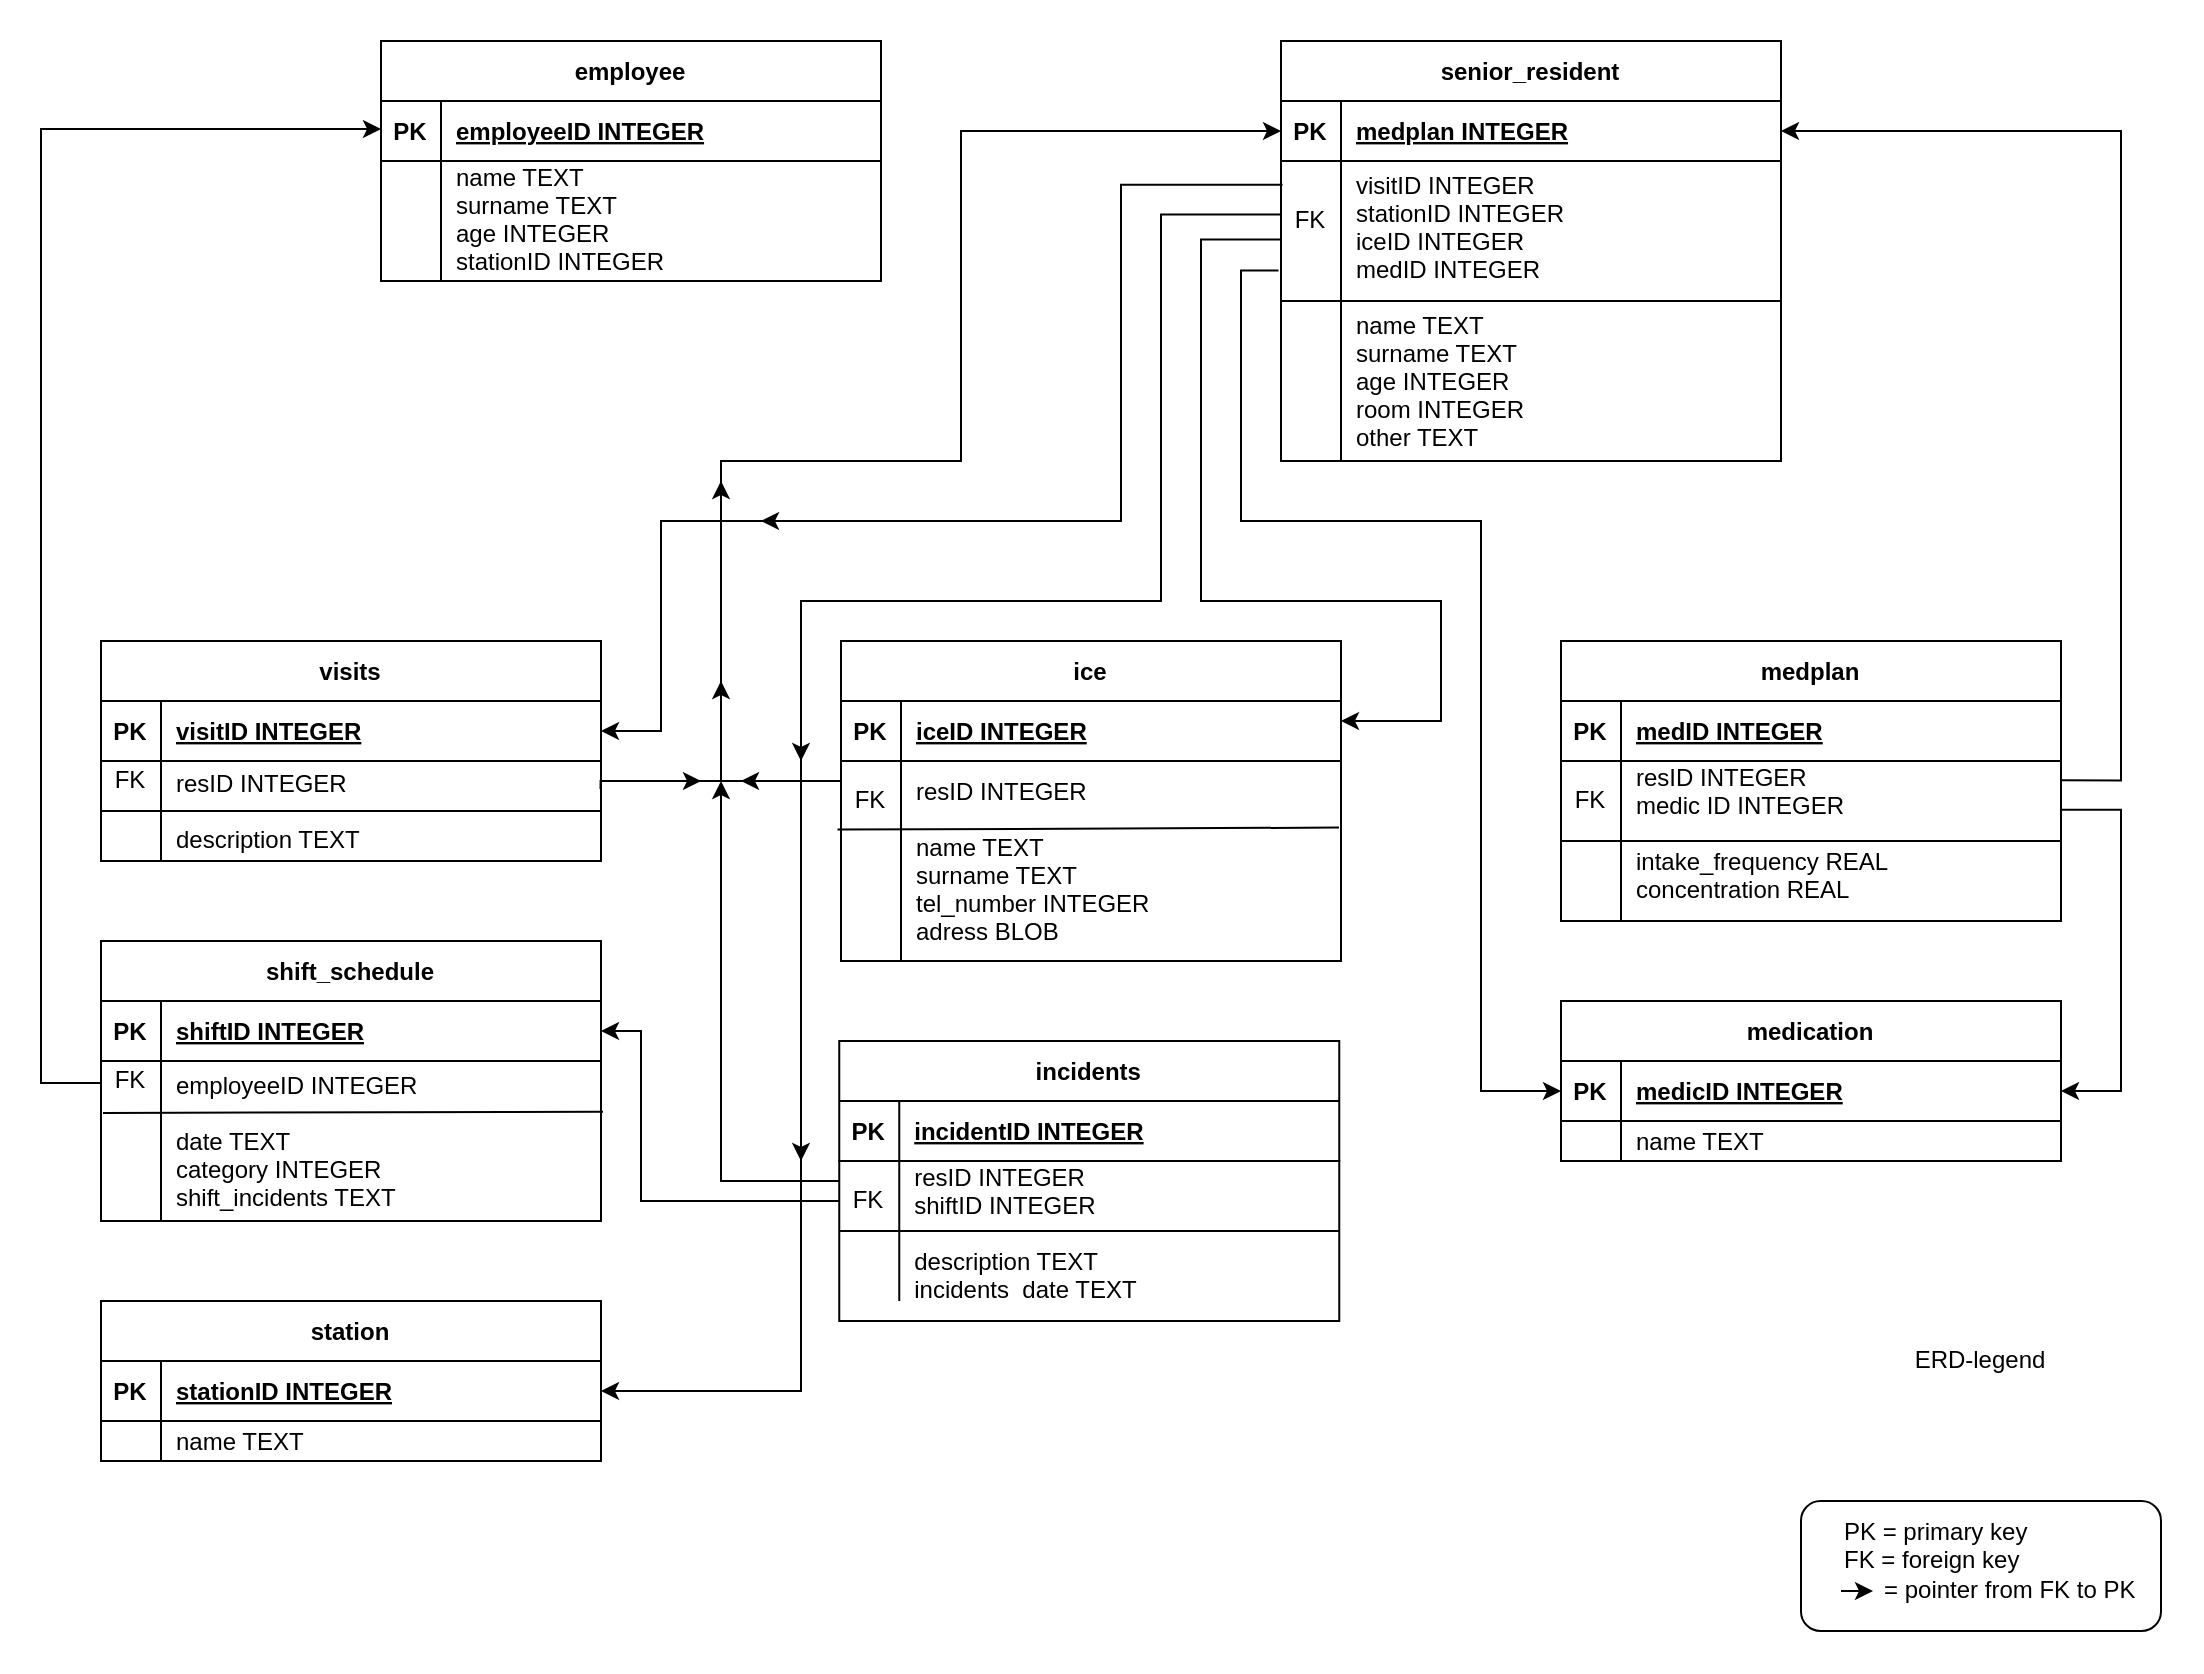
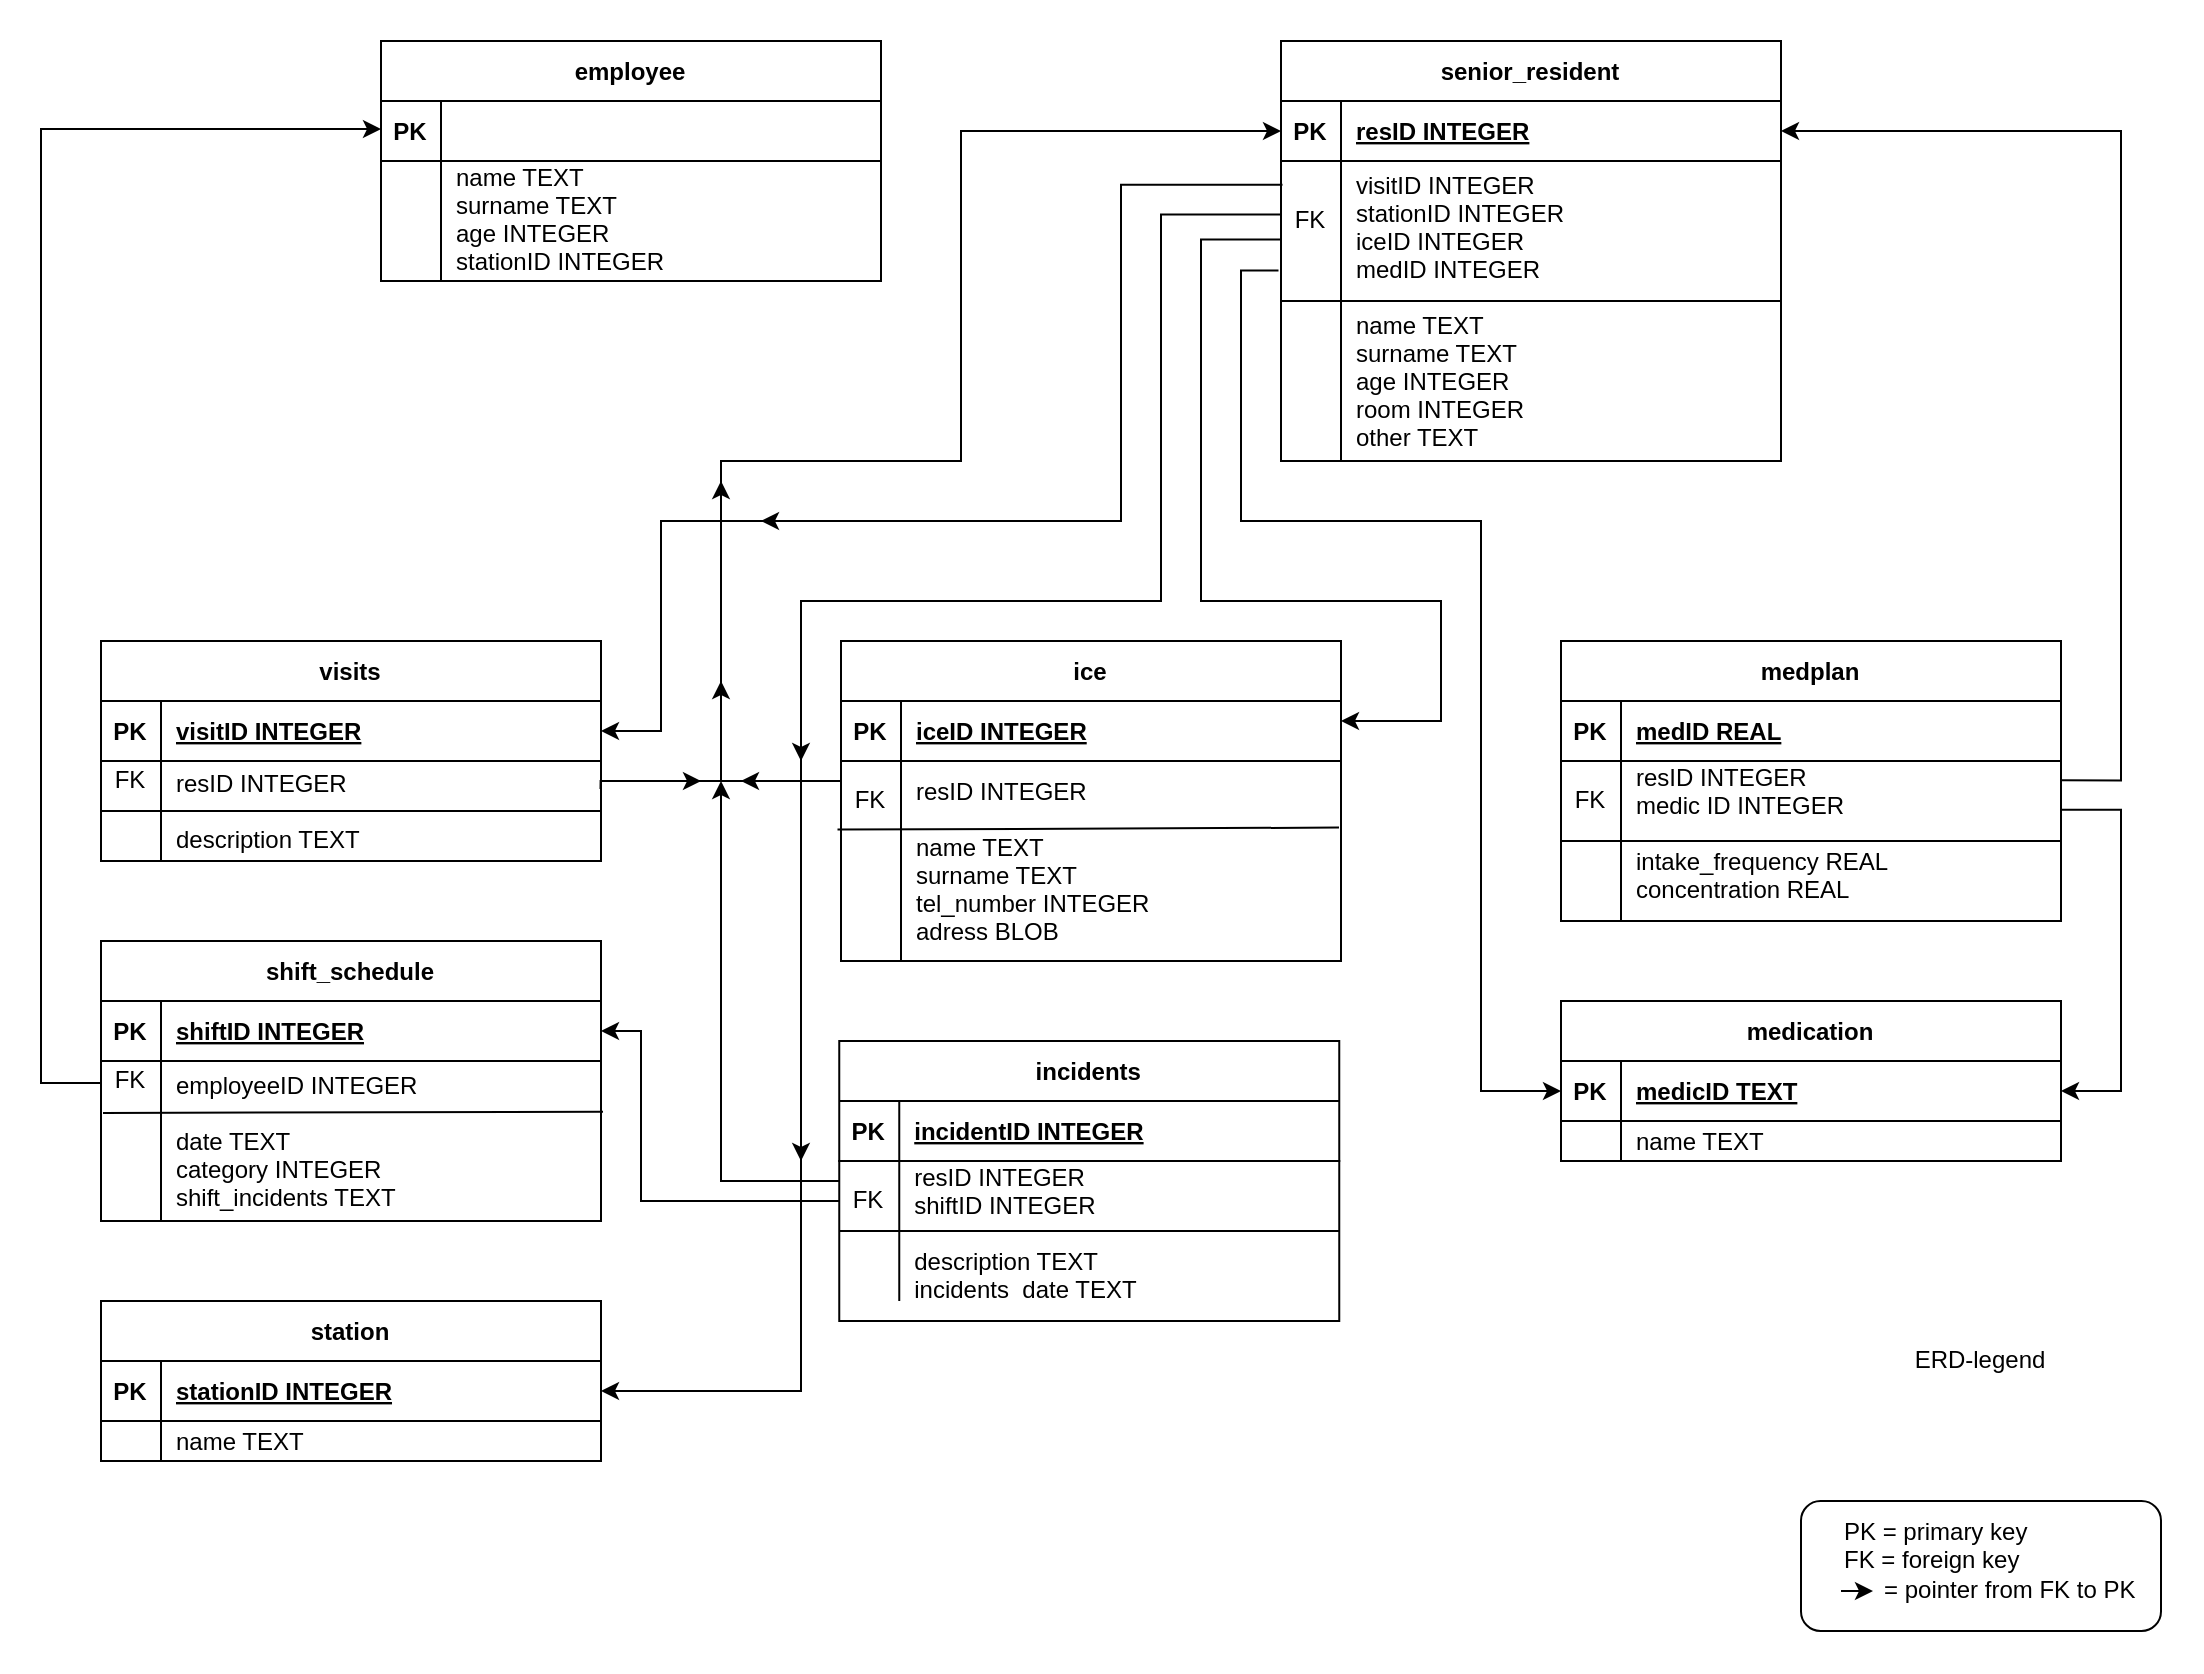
(661, 131) -> none
(1451, 132) -> (1440, 132)
(1720, 732) -> (1700, 732)
(1731, 1092) -> (1710, 1092)
